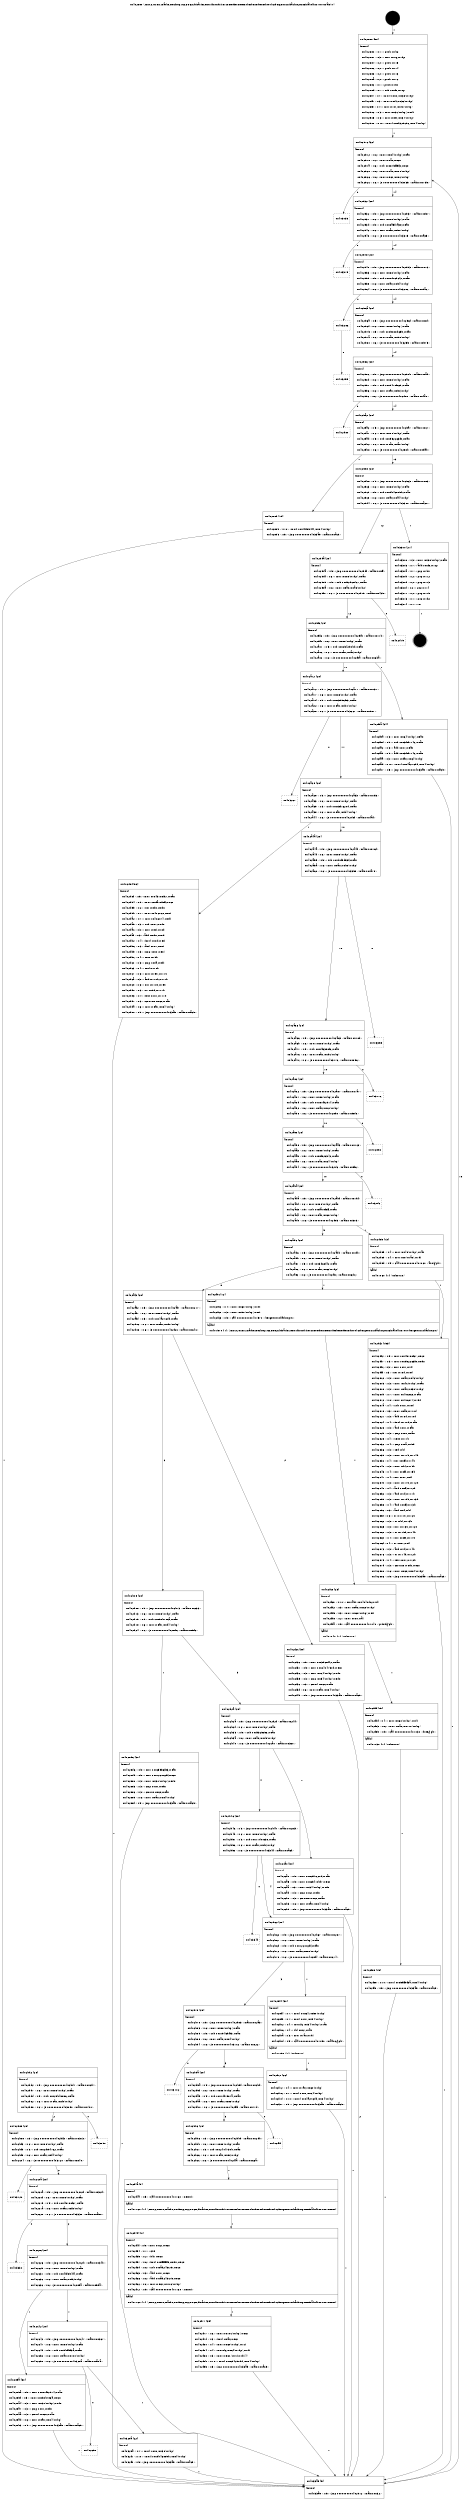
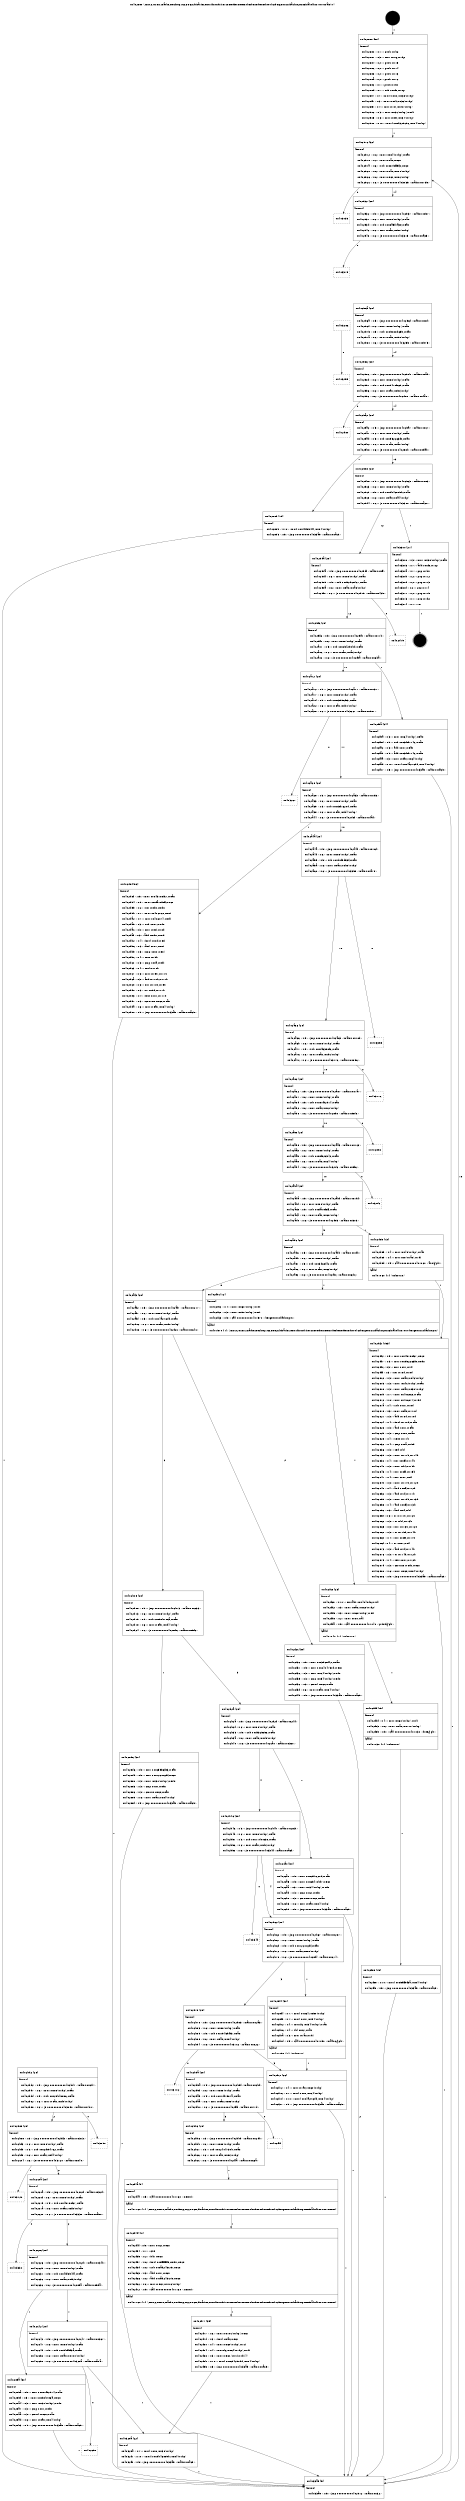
(393, 272) -> none
(224, 2058) -> (267, 2060)
(294, 2423) -> (191, 2402)
